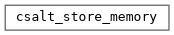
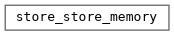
(87, 18) -> (87, 18)
